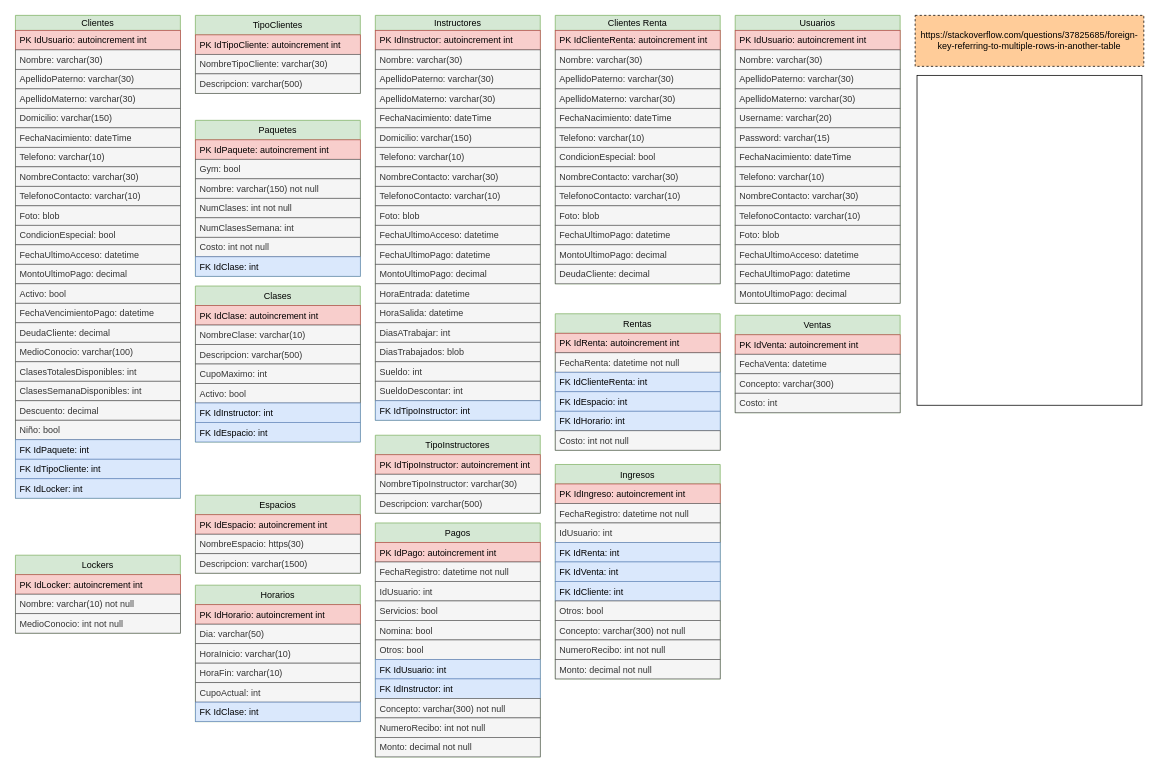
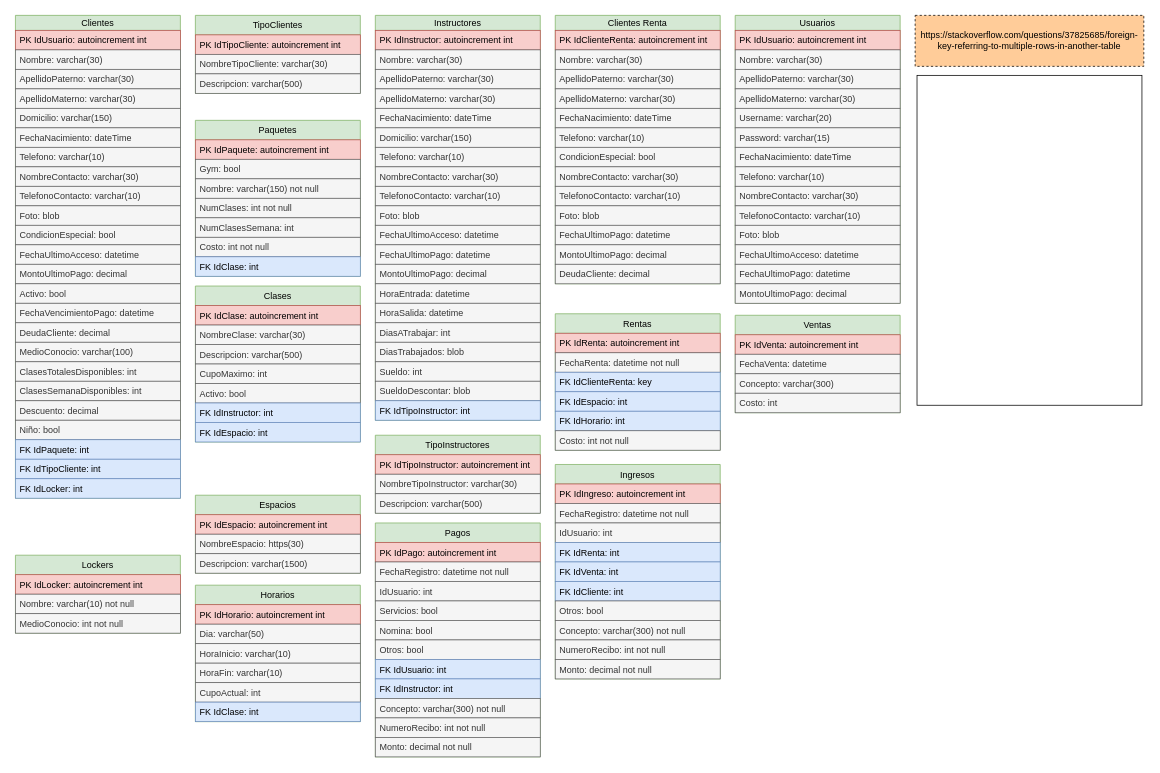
(256, 335) -> (256, 335)
(608, 383) -> (609, 383)
(425, 392) -> (428, 392)
